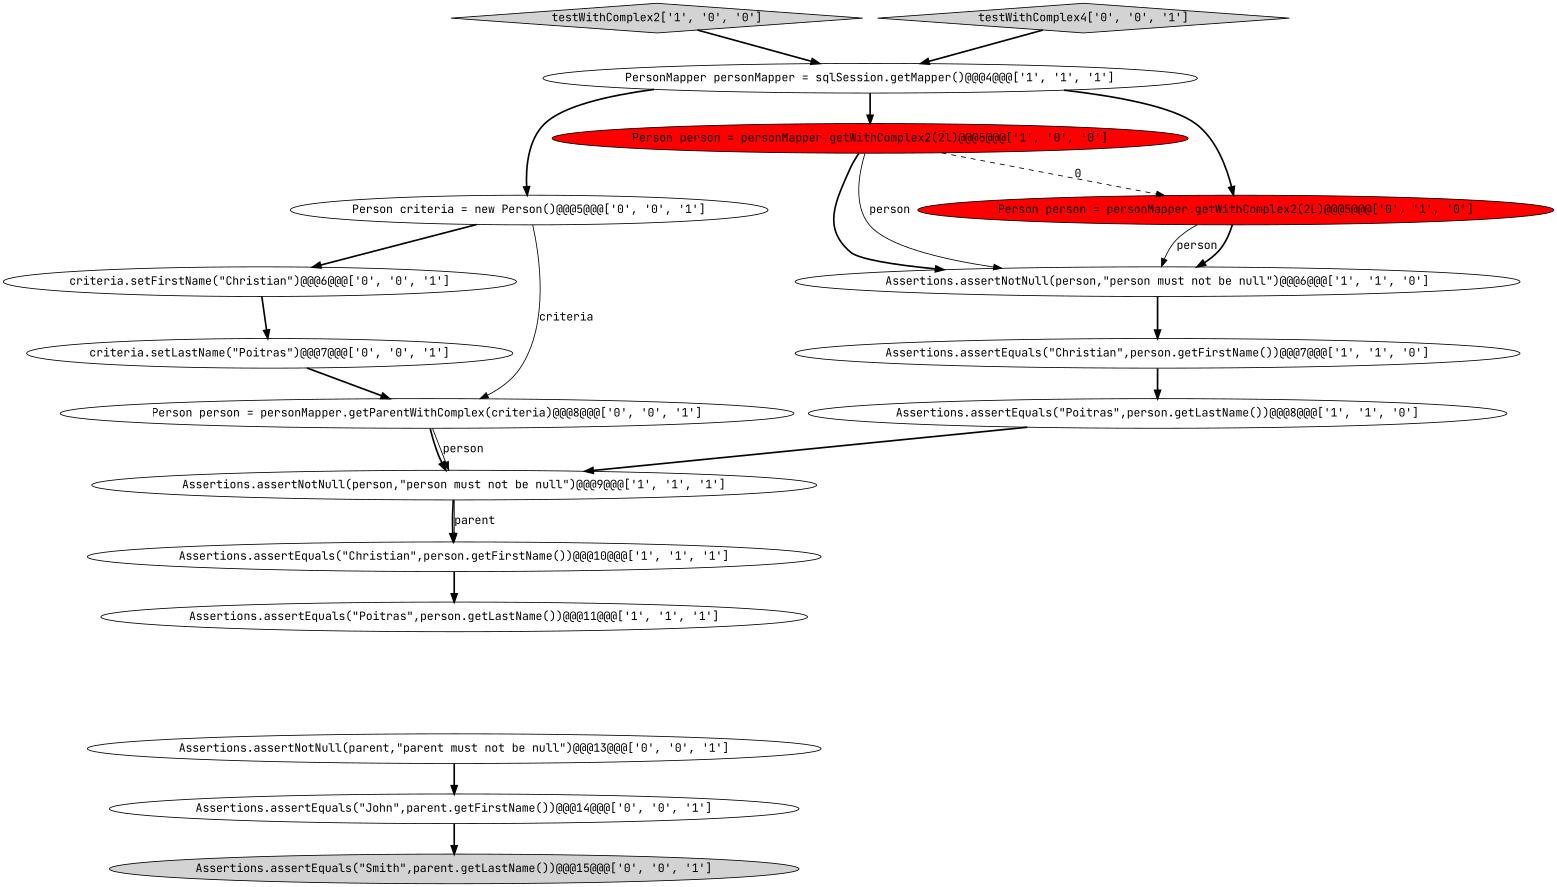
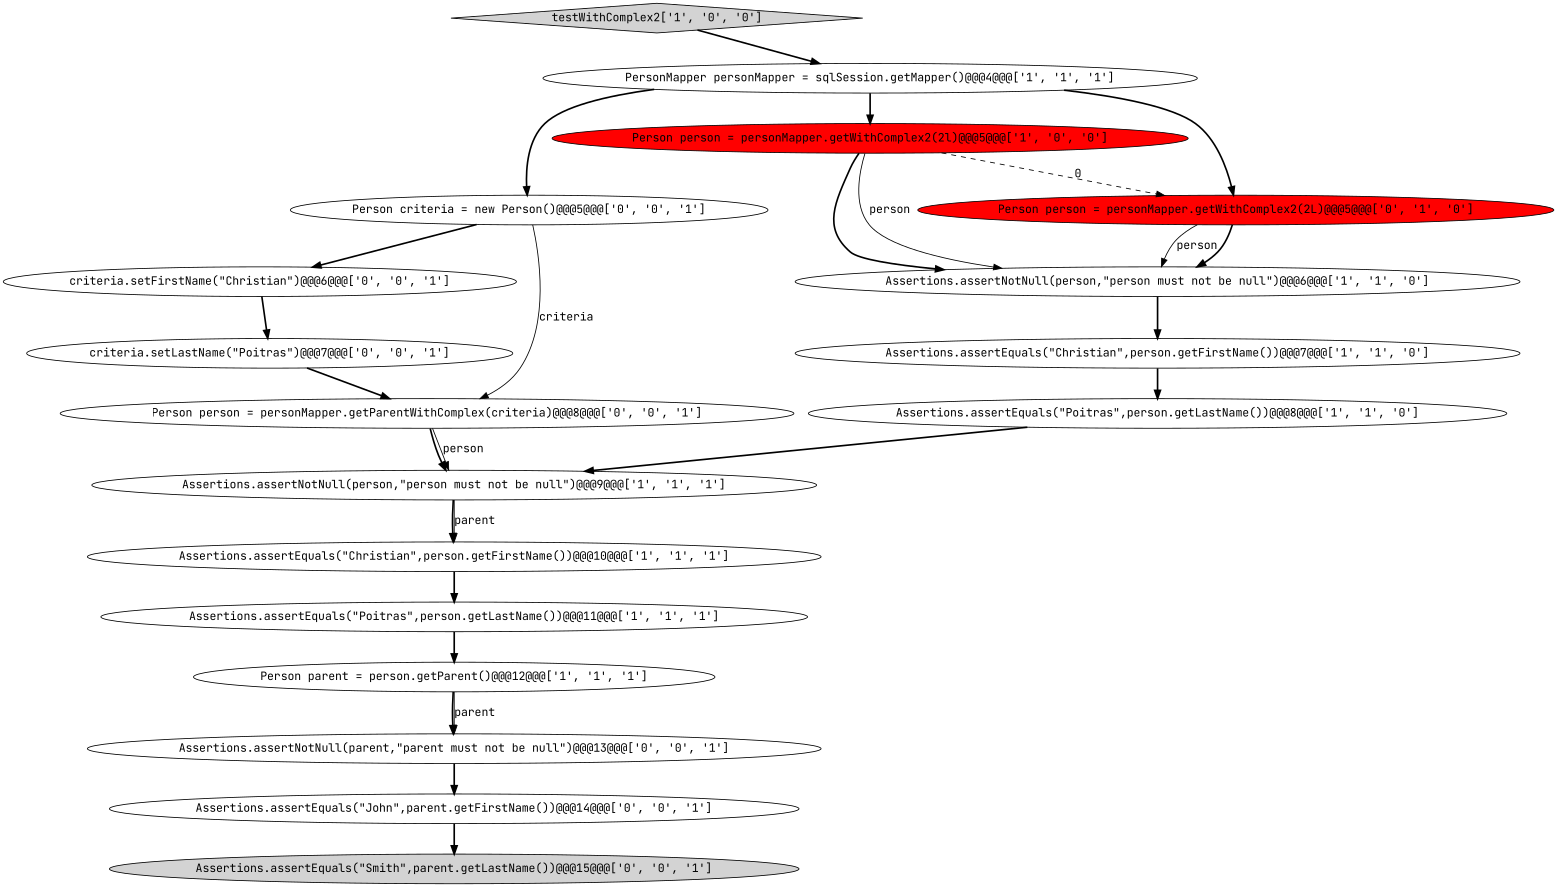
(1083, 18) -> none
none -> (454, 677)
